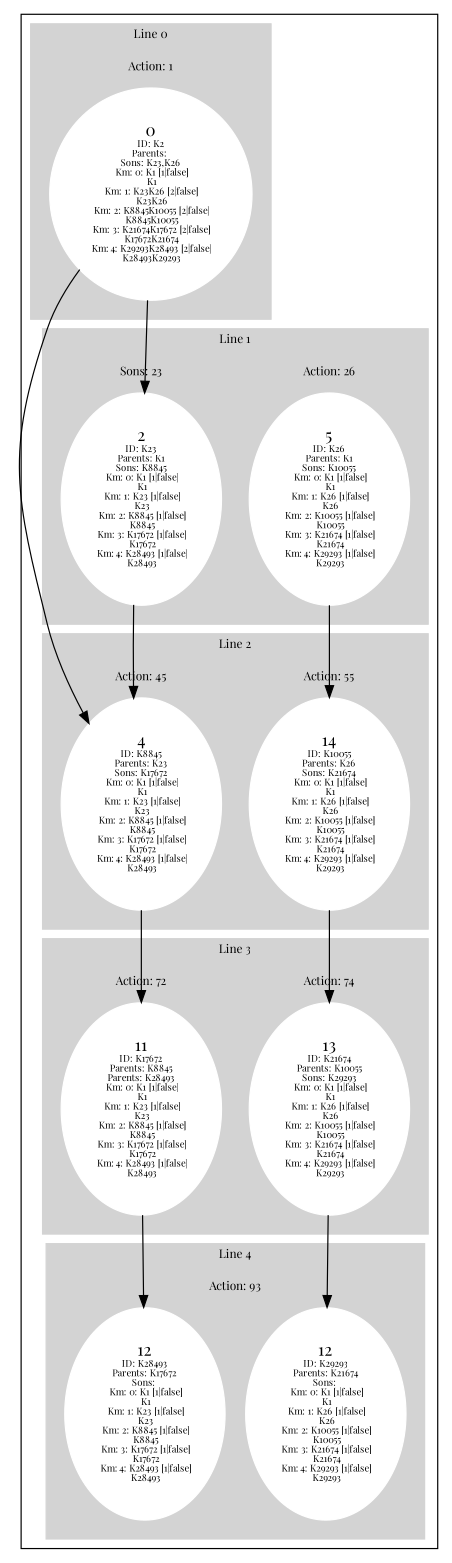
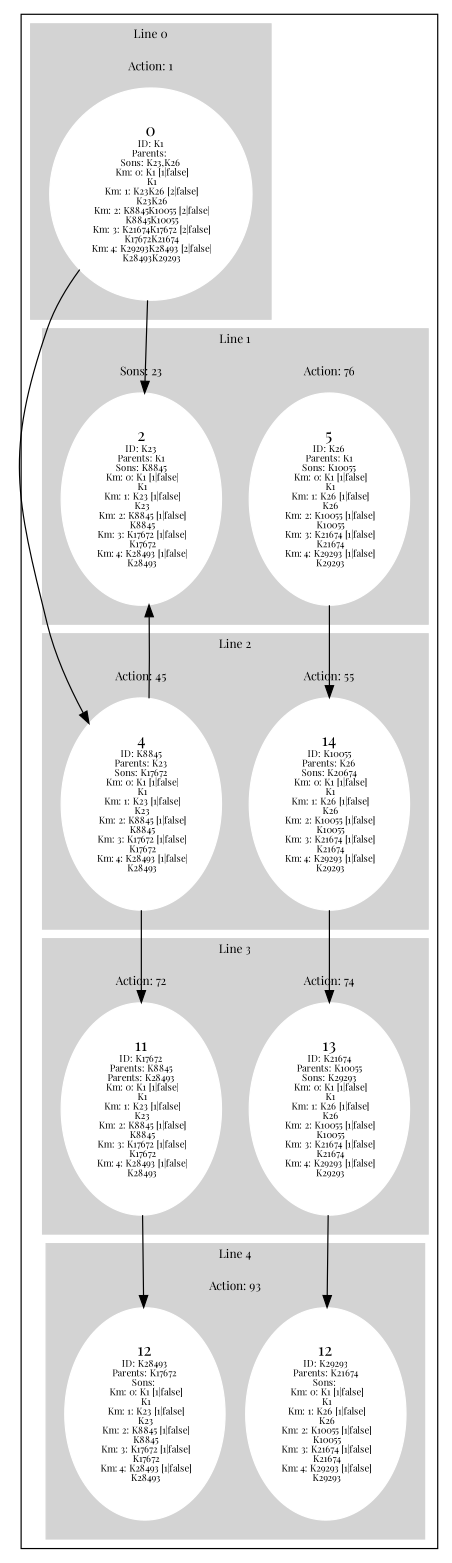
(151, 144) -> (151, 144)
(329, 372) -> (329, 372)
(133, 645) -> (149, 658)
(329, 773) -> (329, 773)
